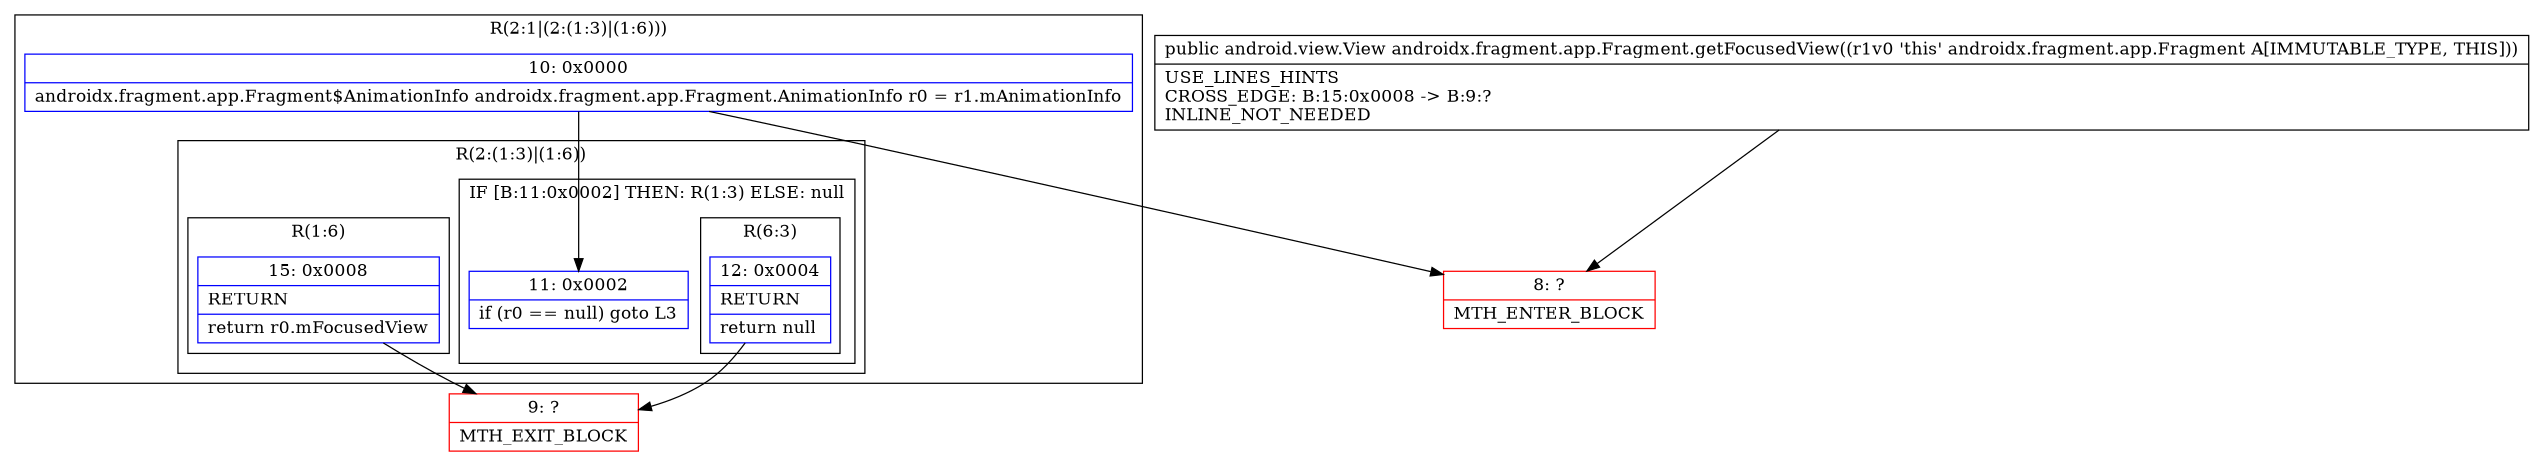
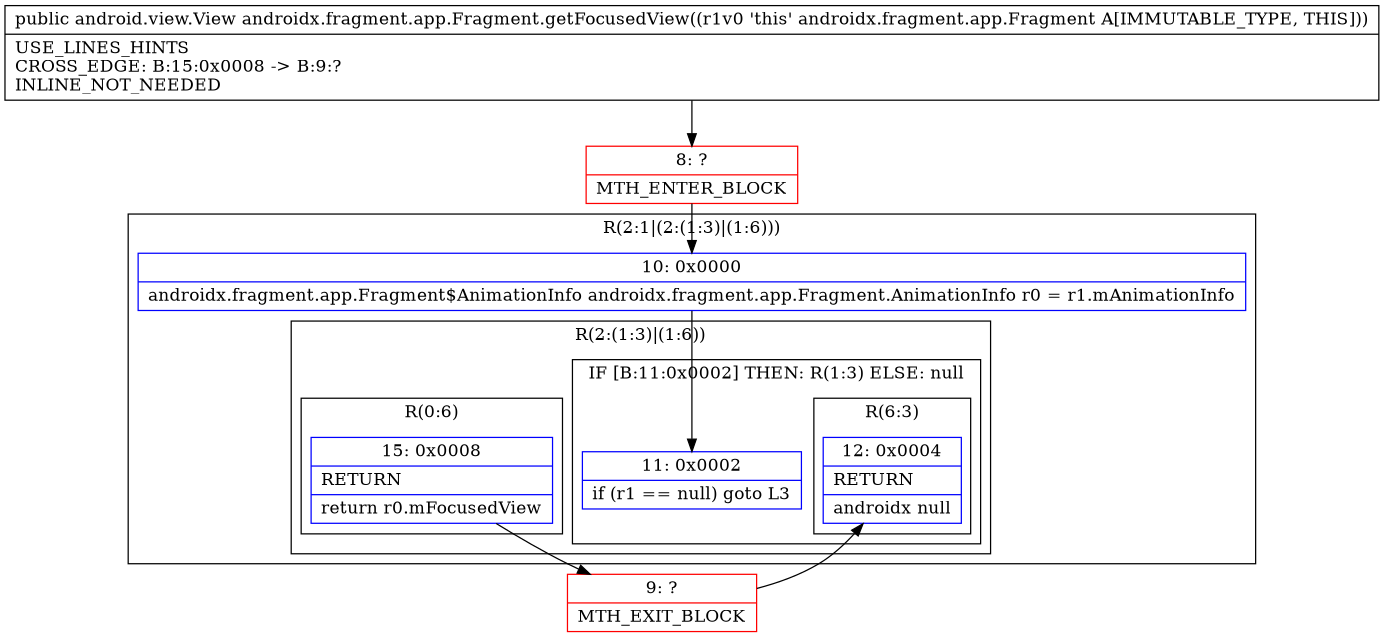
(1070, 190) -> (692, 222)
(319, 232) -> (432, 413)
(579, 314) -> (692, 494)
(768, 328) -> (892, 508)
(689, 392) -> (803, 572)
